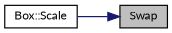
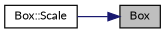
(144, 17) -> (140, 17)
